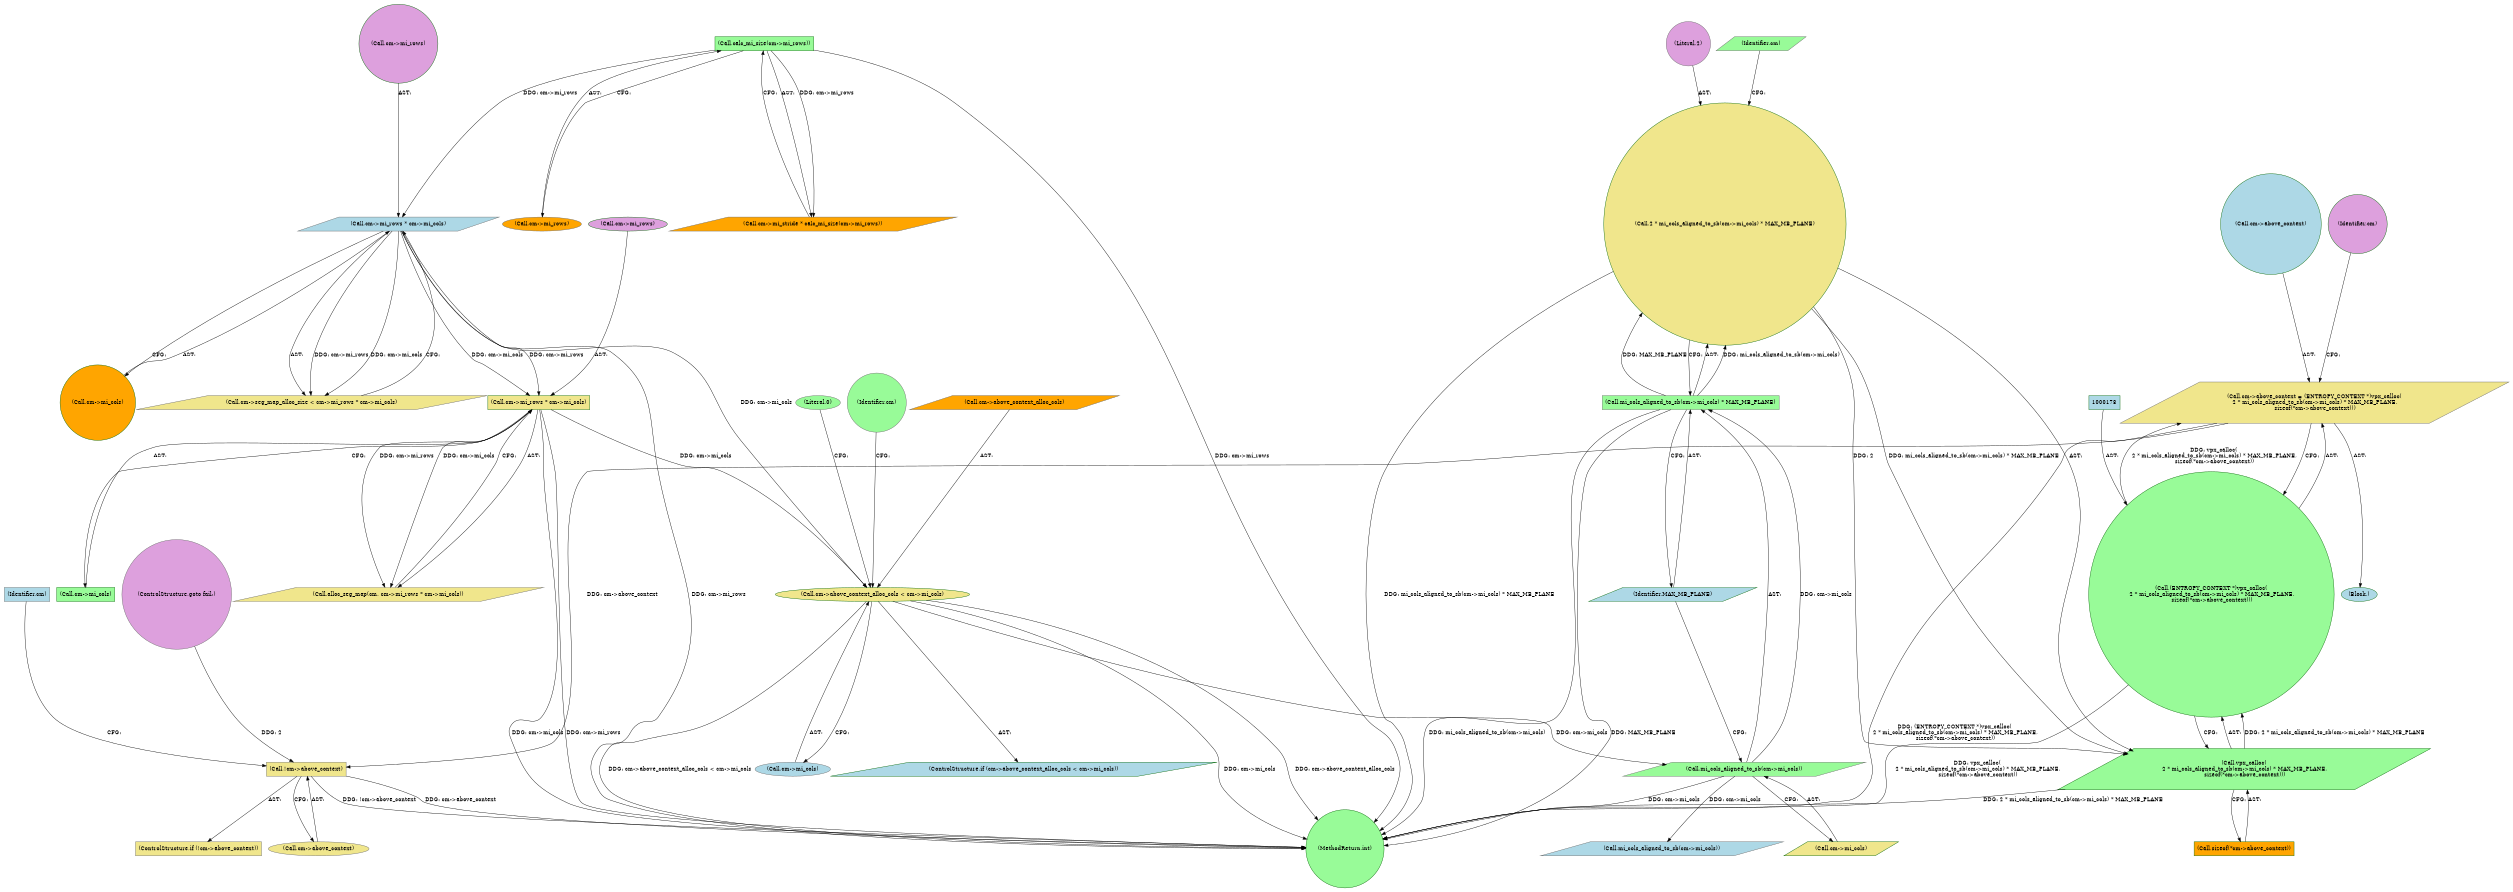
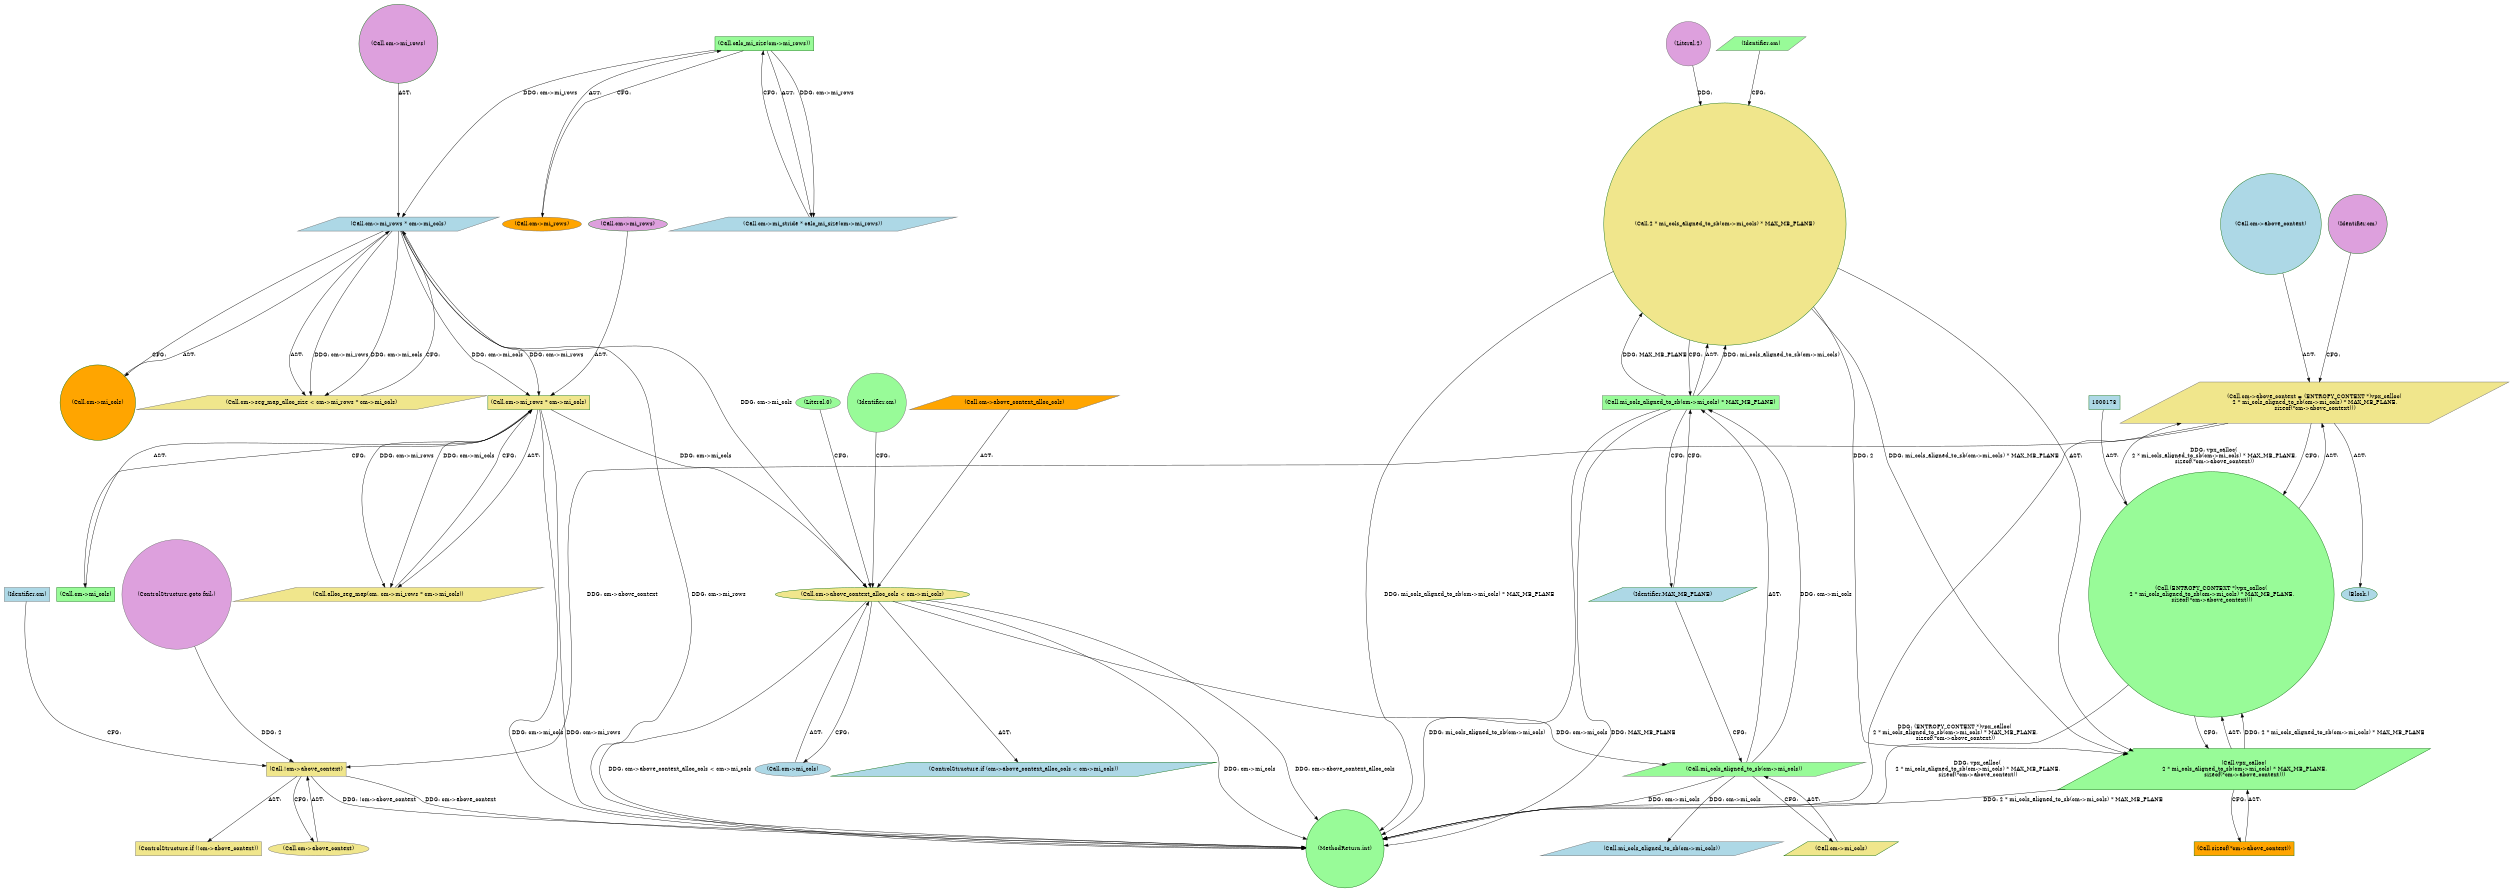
(1706, 93) -> (1706, 93)
(813, 224) -> (813, 224)
(1177, 379) -> none
(1696, 456) -> (1696, 456)
